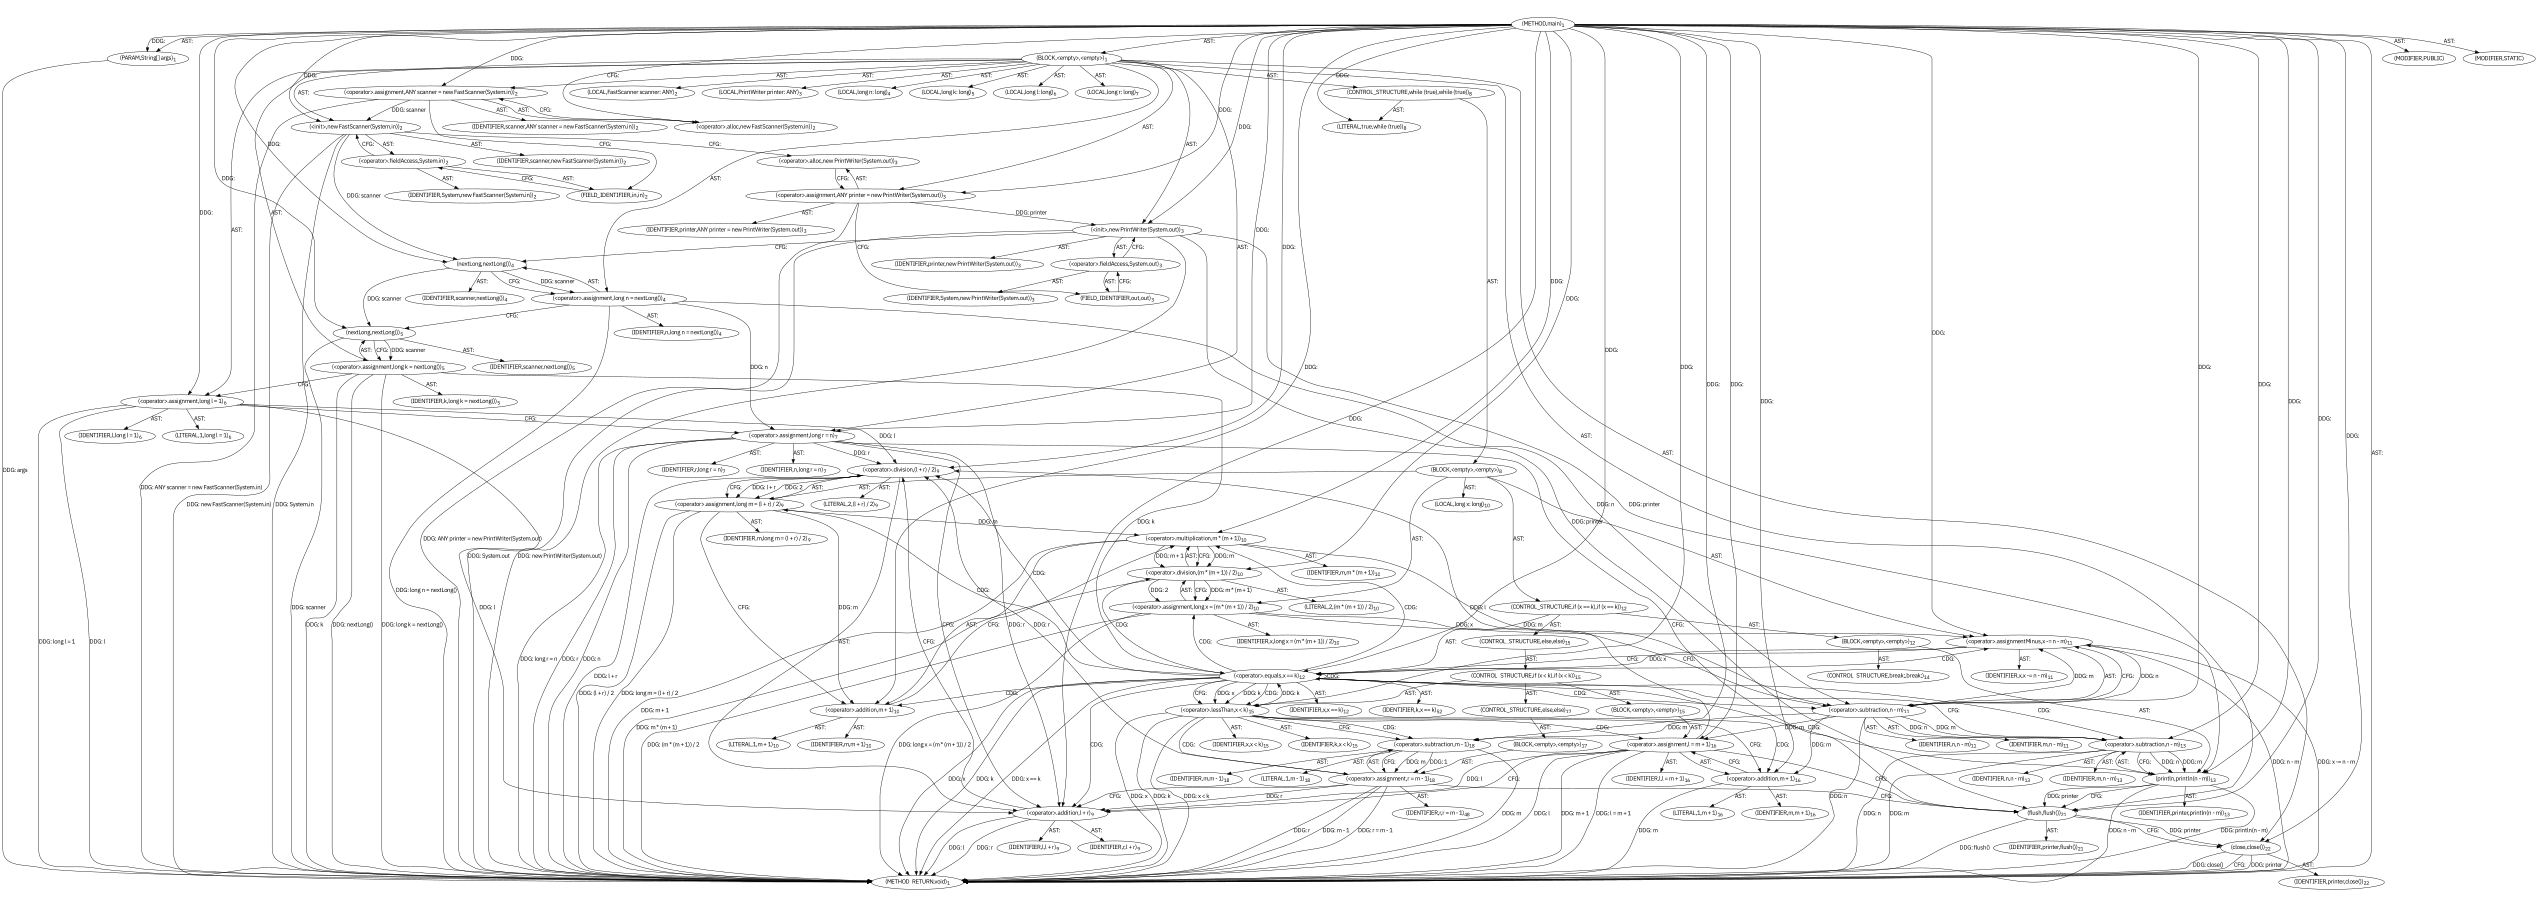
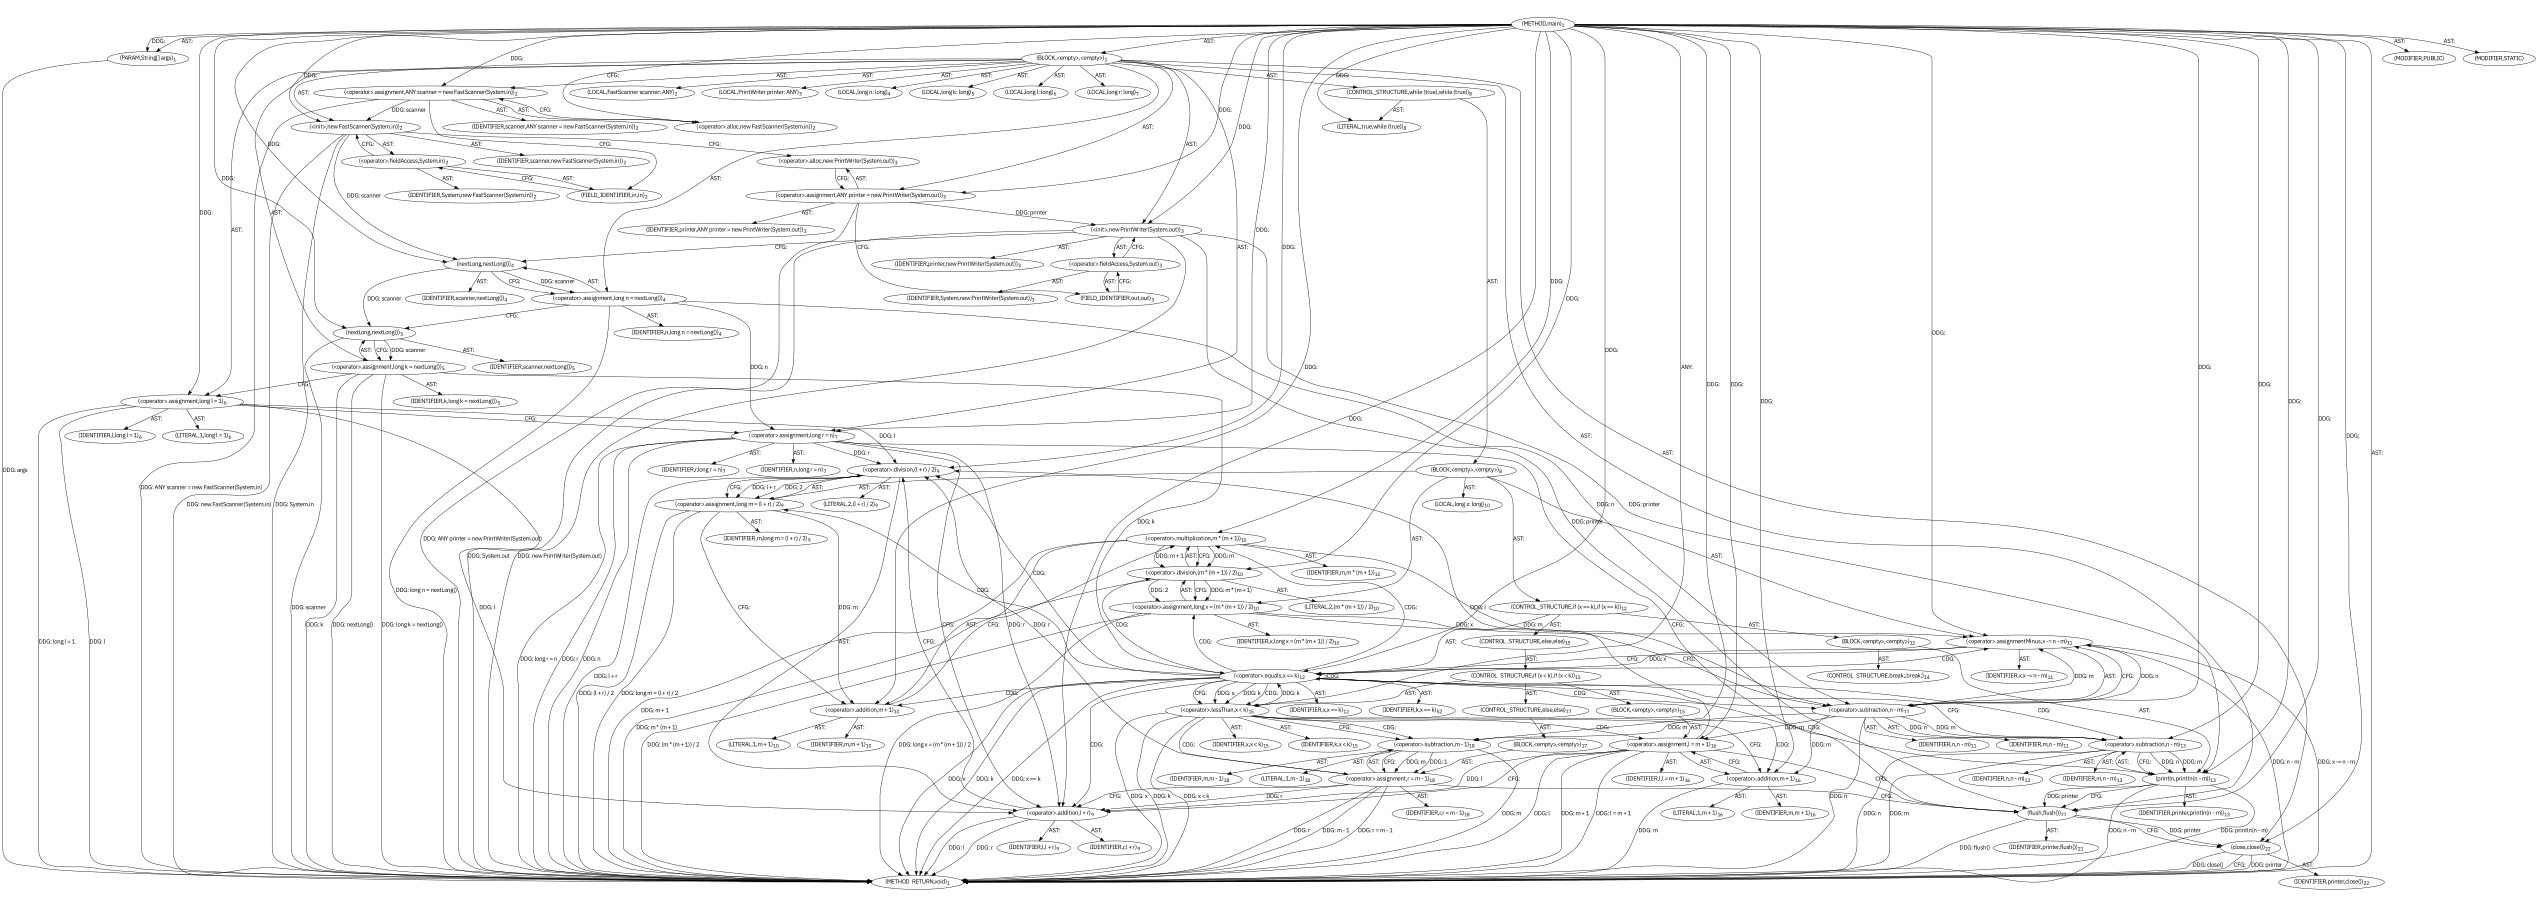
(1688, 368) -> (1688, 368)
(958, 523) -> none
(1467, 813) -> (1467, 813)
